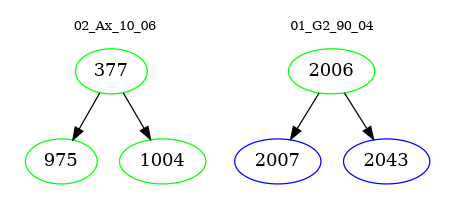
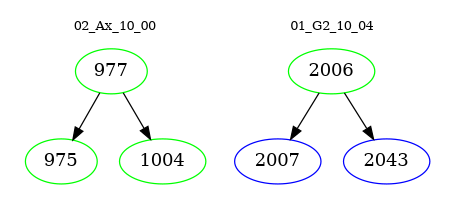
(115, 27) -> (115, 27)
(332, 27) -> (332, 27)
(111, 71) -> (111, 71)
